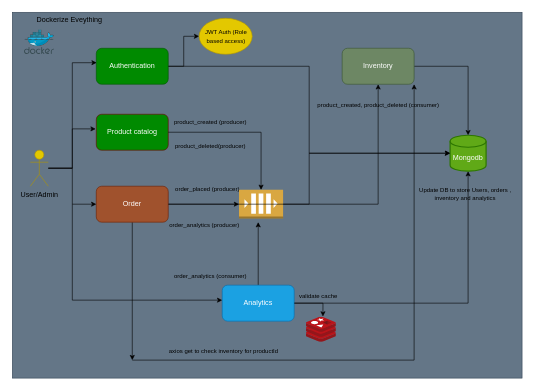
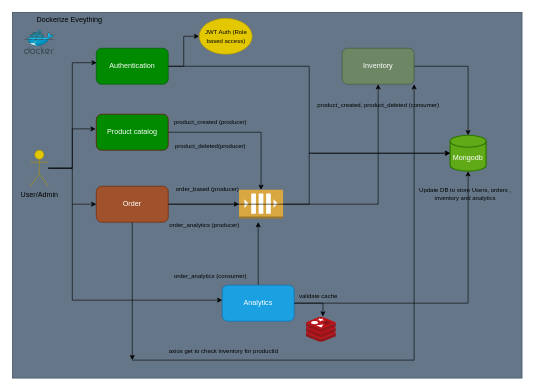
(208, 189) -> (208, 189)
